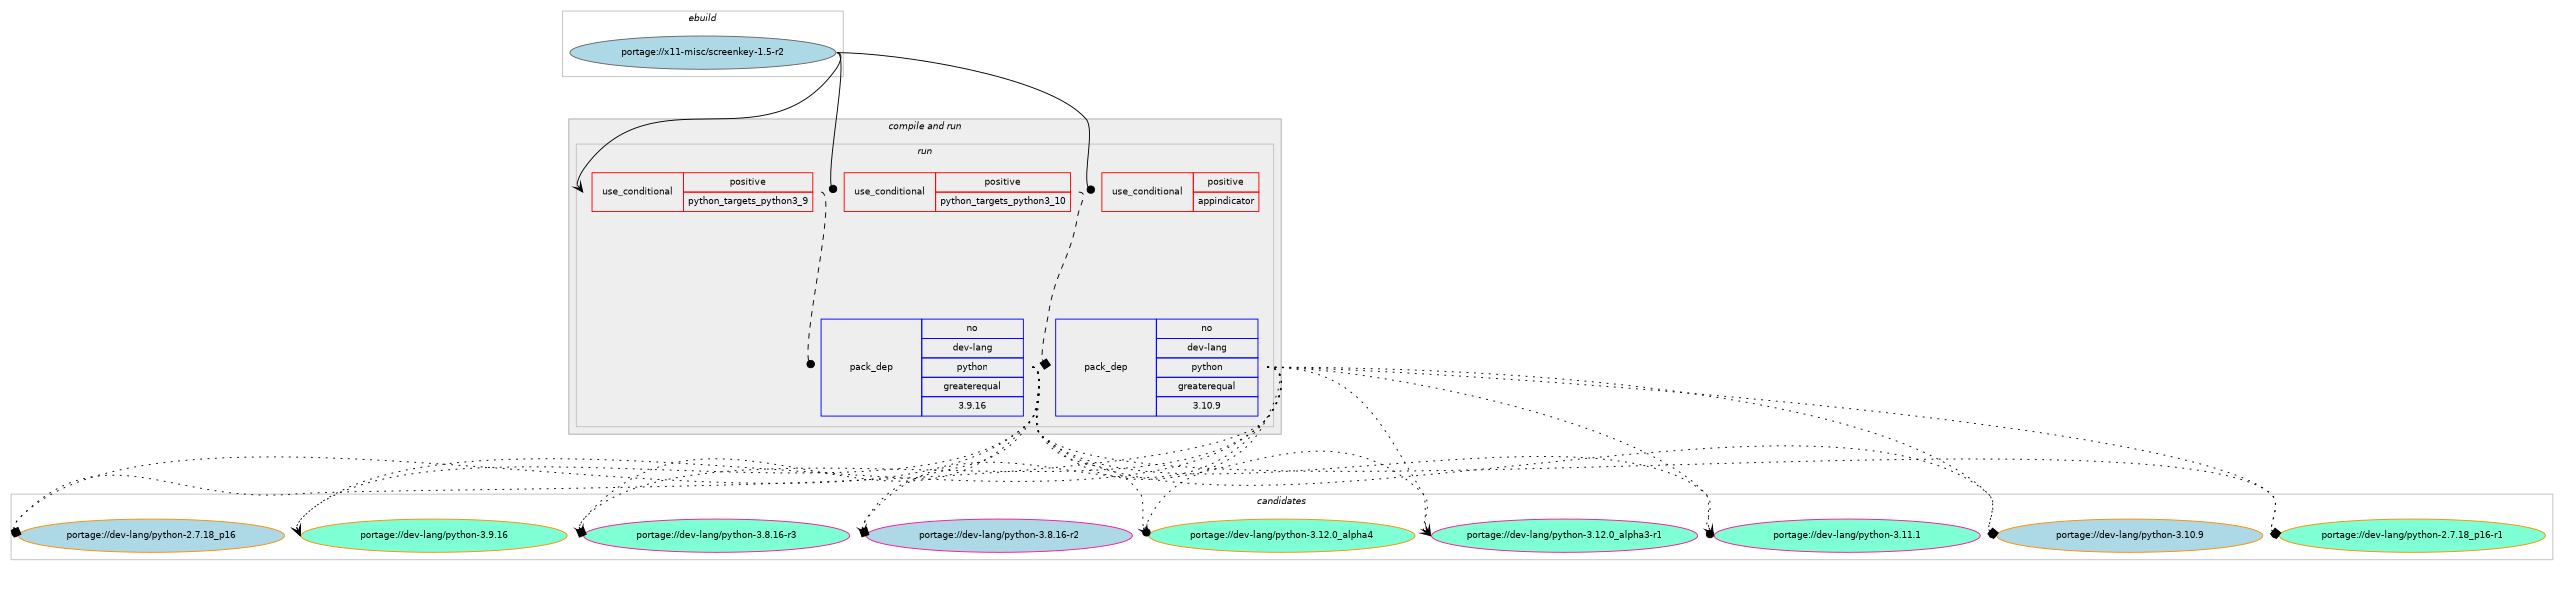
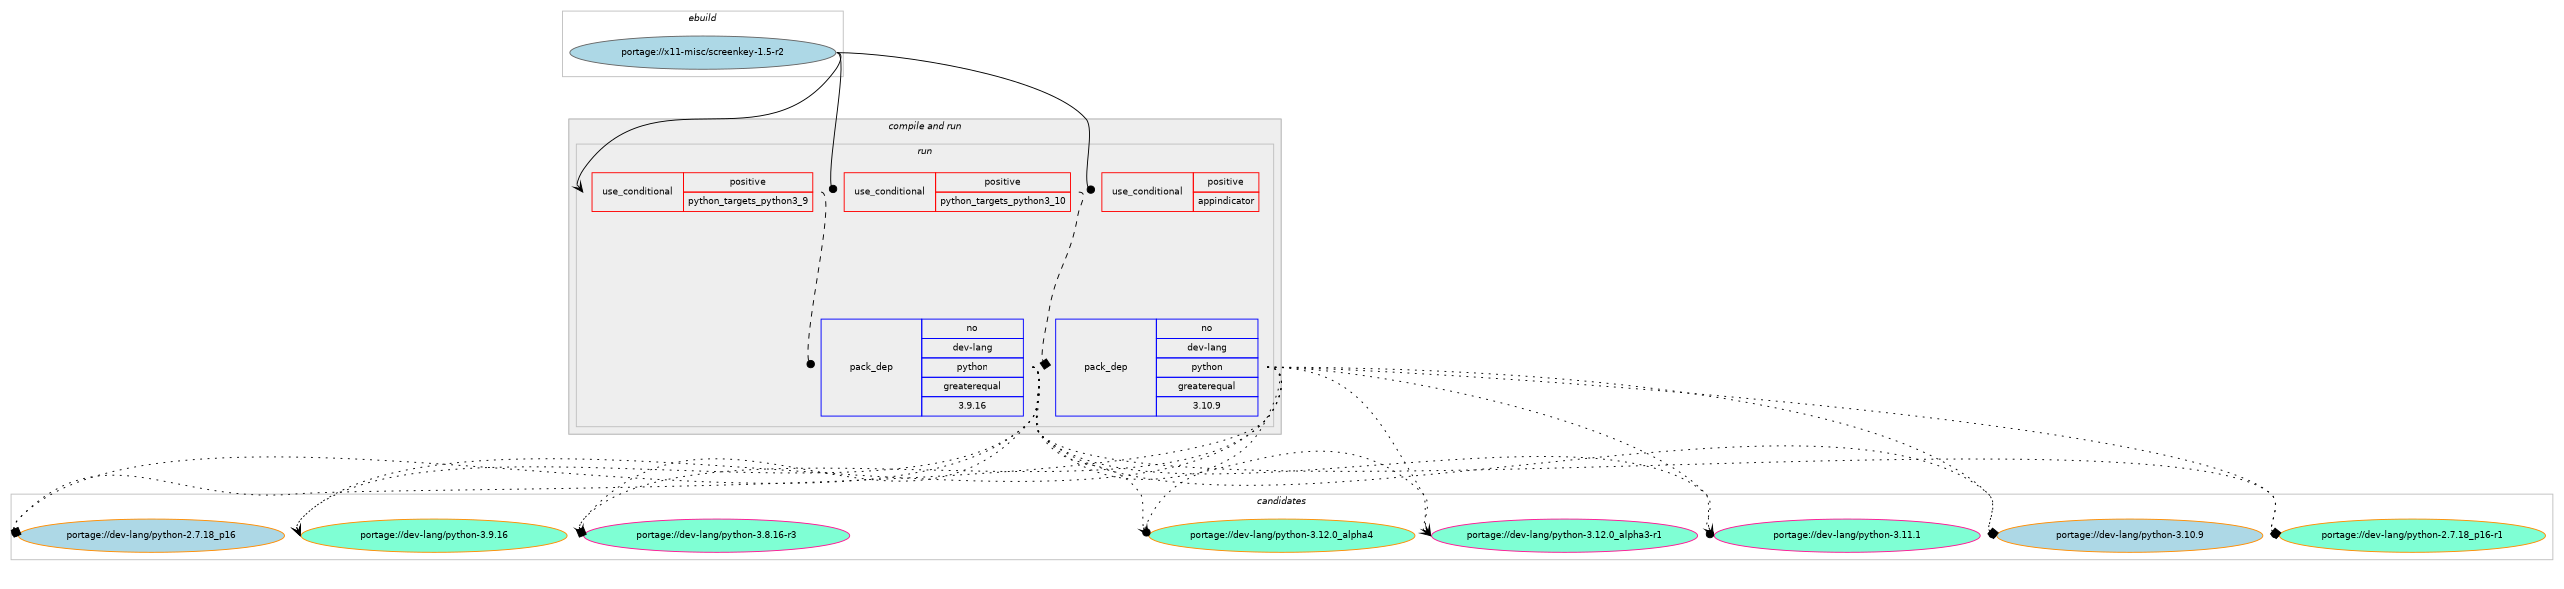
(999, 536) -> none
